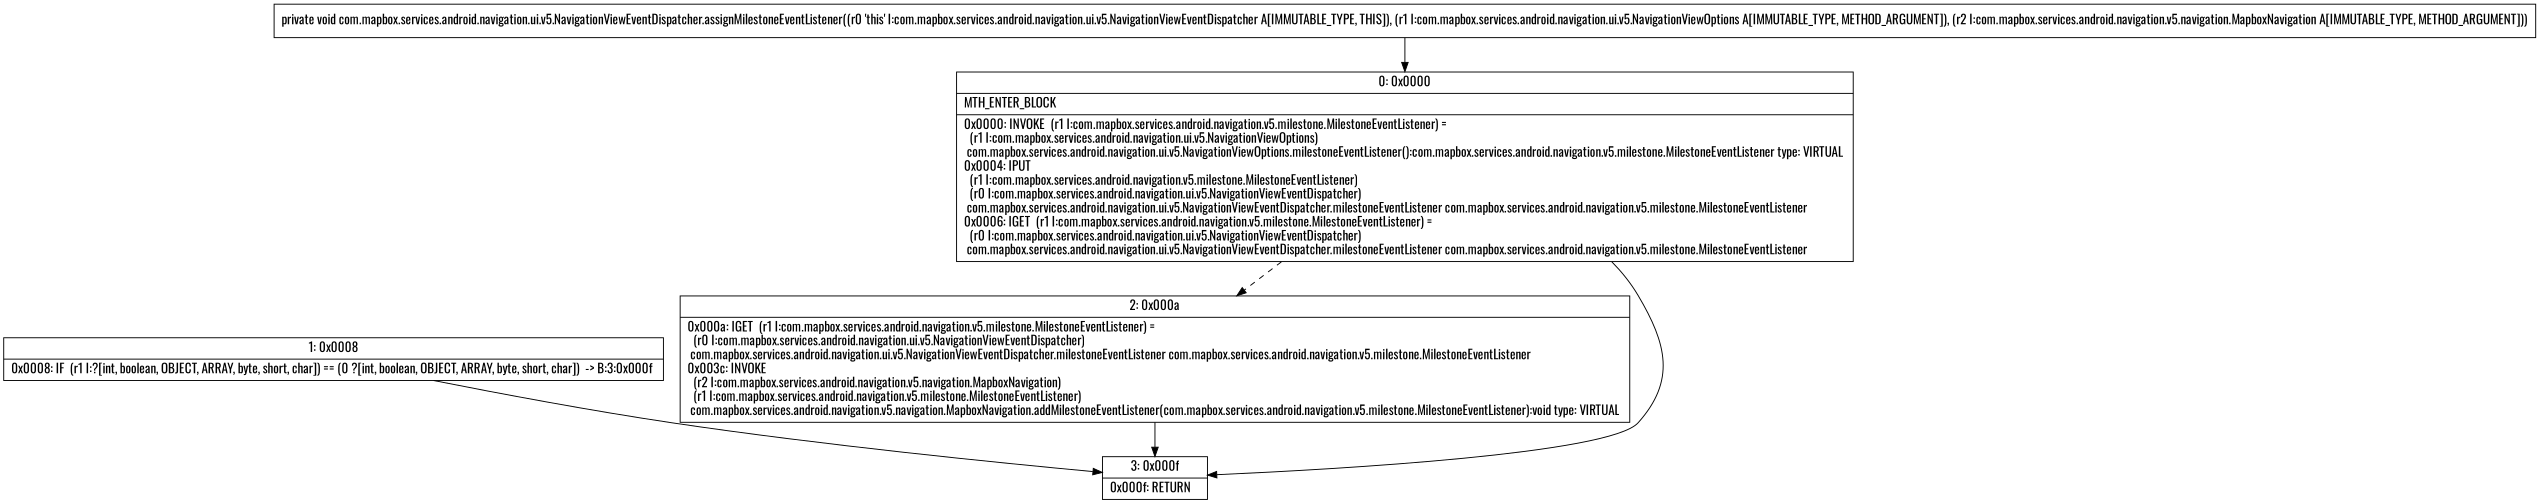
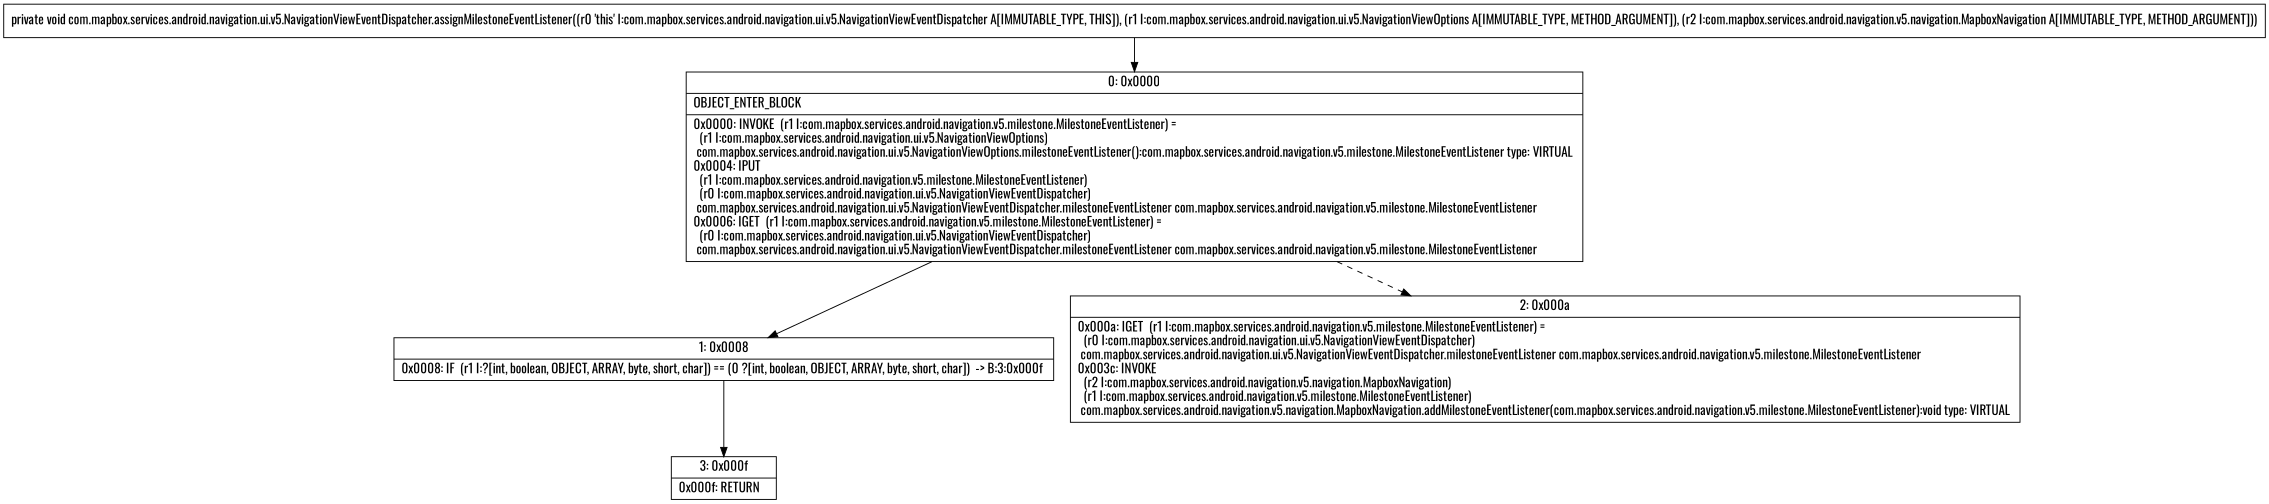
(1010, 104) -> (748, 104)
(1155, 435) -> none
(1520, 452) -> (854, 298)
